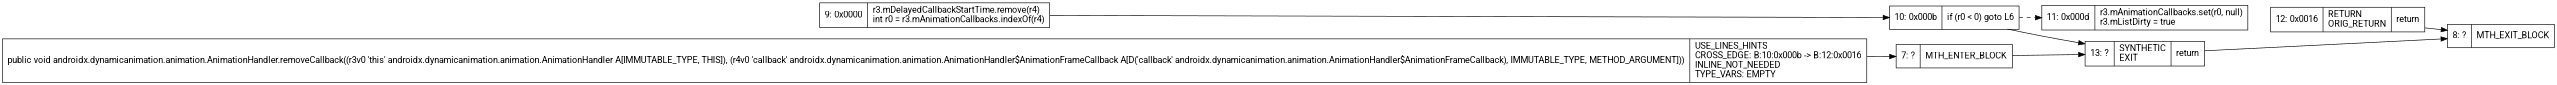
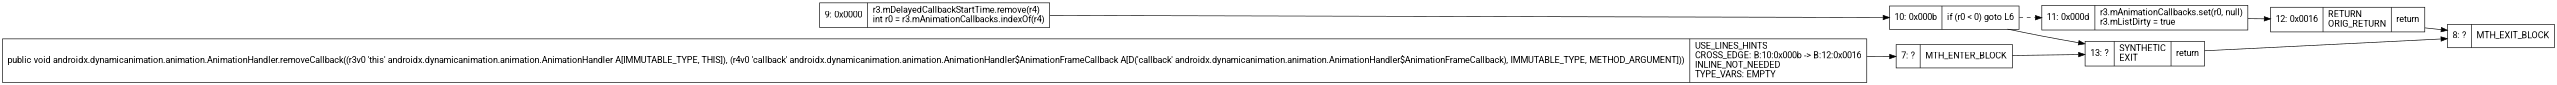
none -> (2256, 19)
